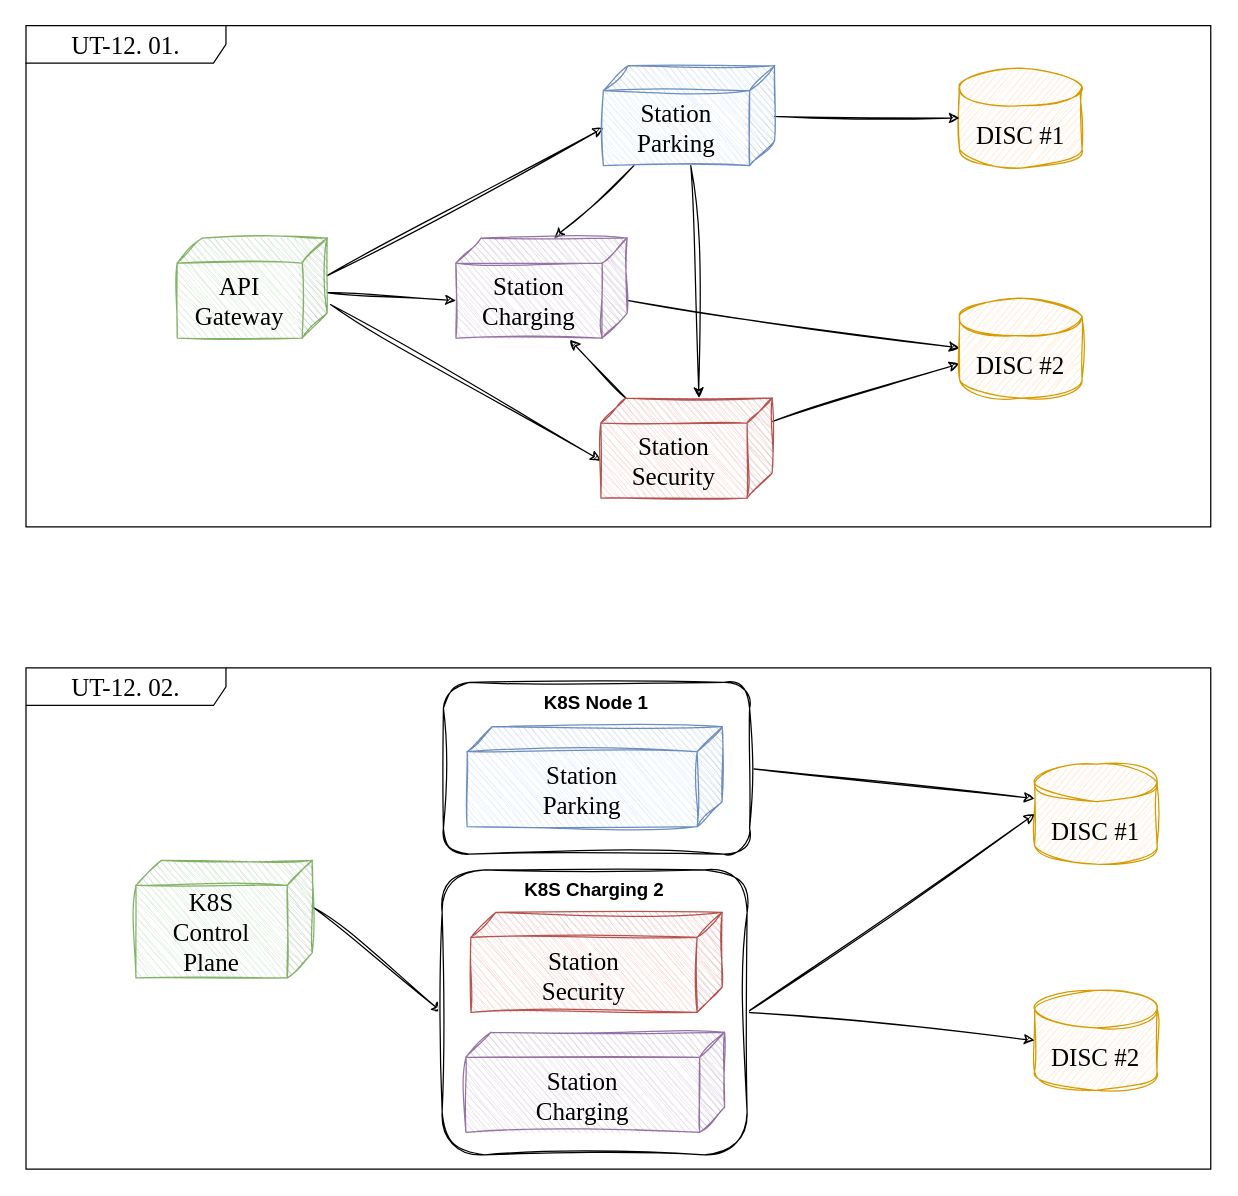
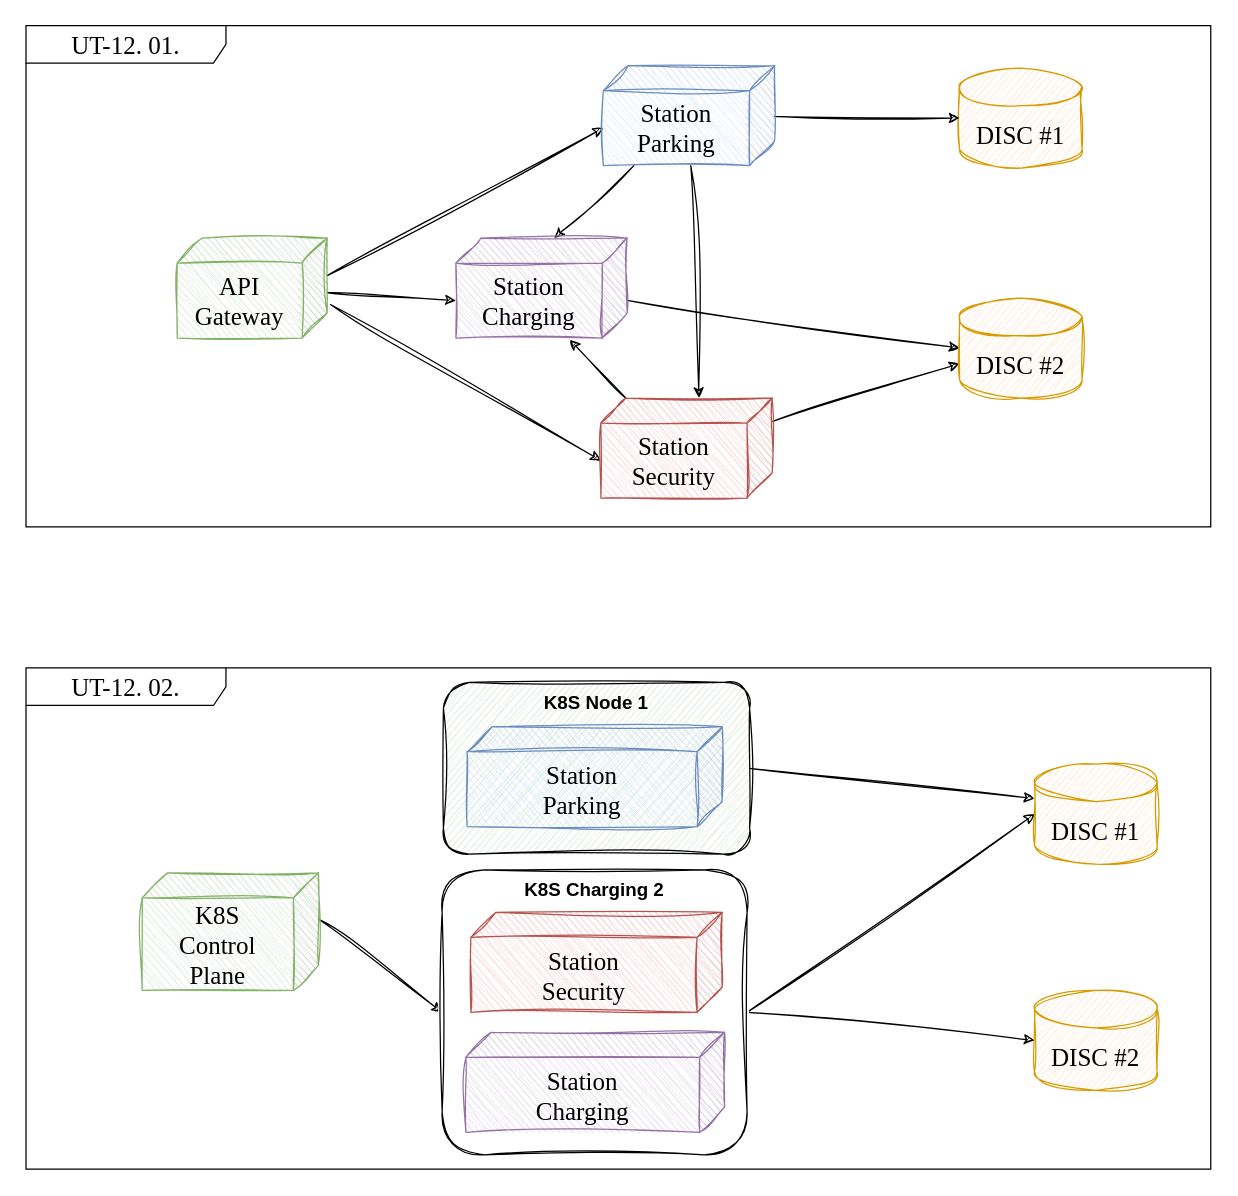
(596, 703) -> (596, 703)
(224, 919) -> (230, 932)
